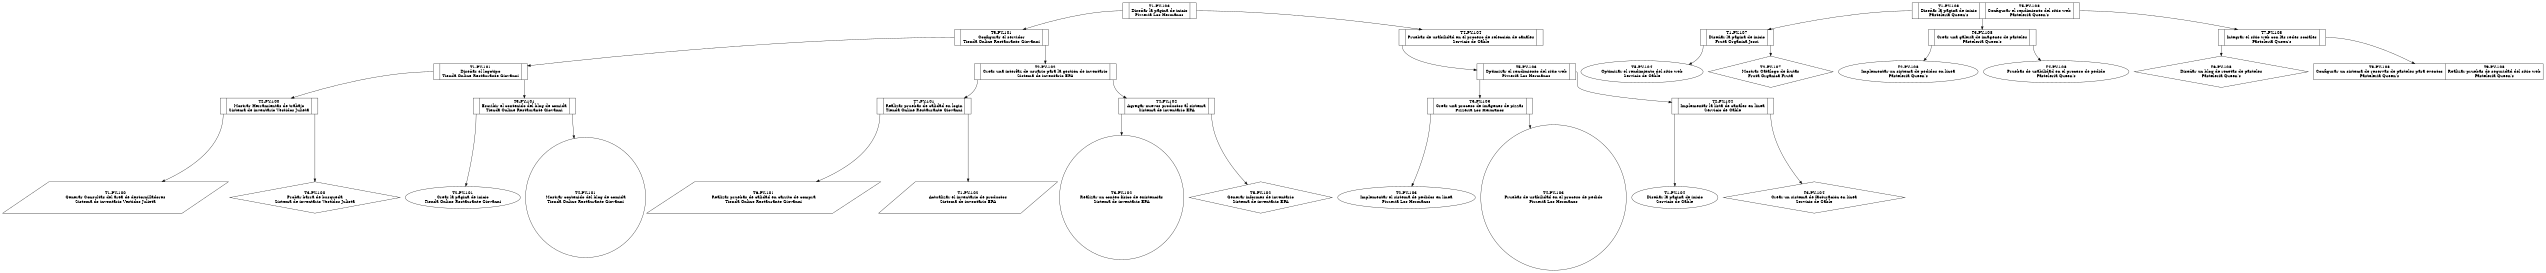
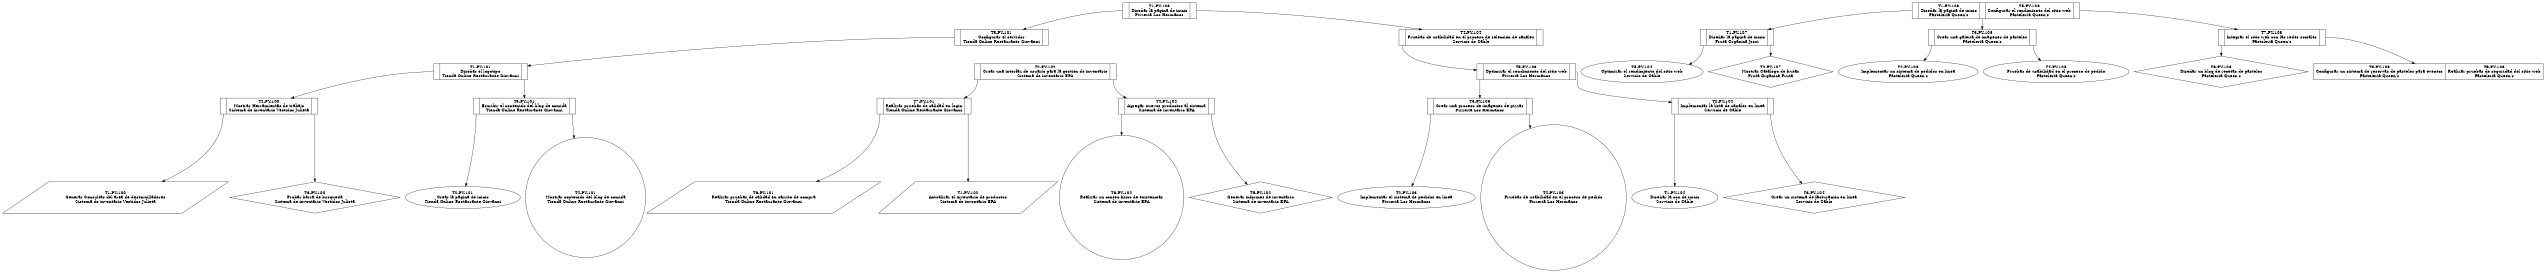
(1045, 53) -> none
(1675, 197) -> (1675, 197)
